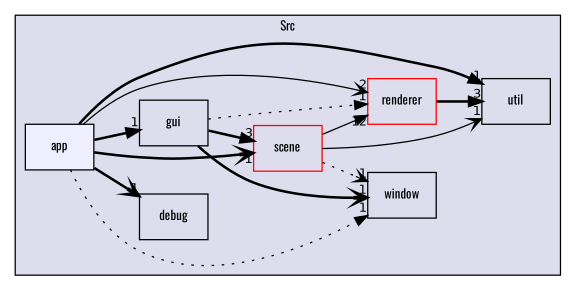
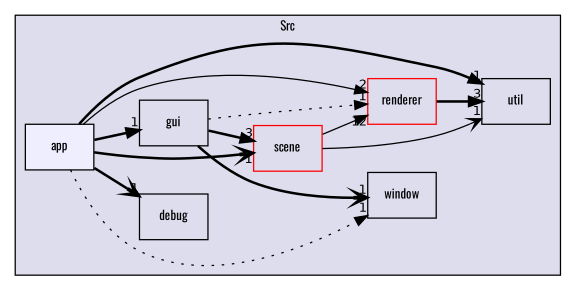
(214, 76) -> (214, 76)
(339, 169) -> none
